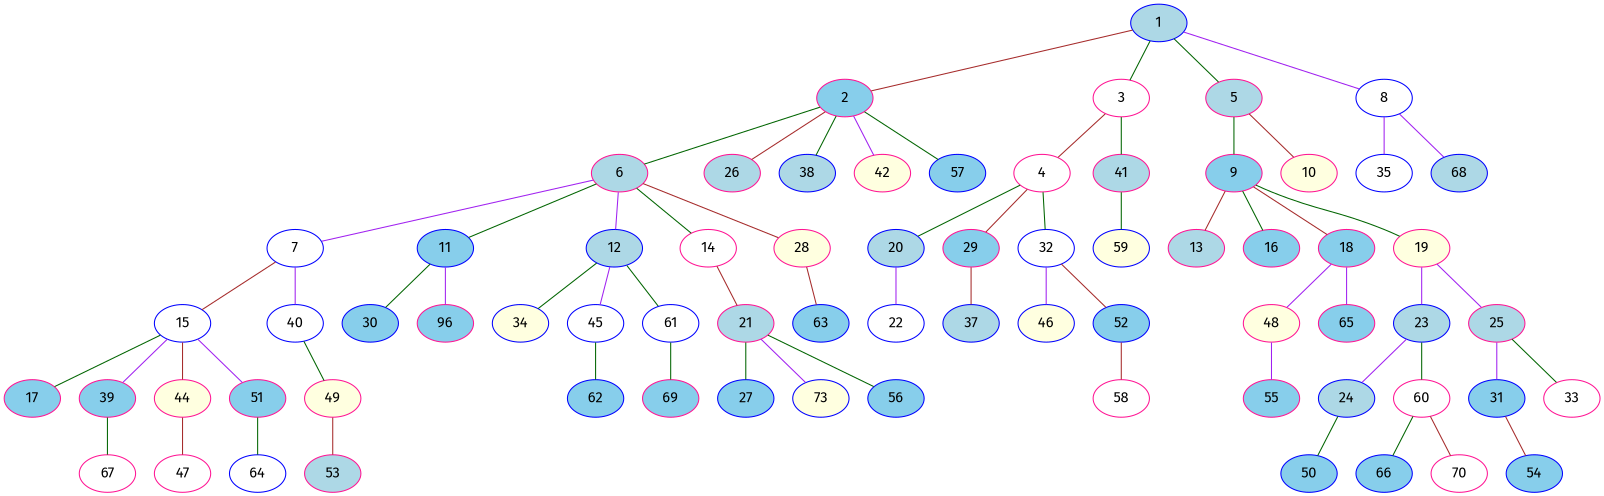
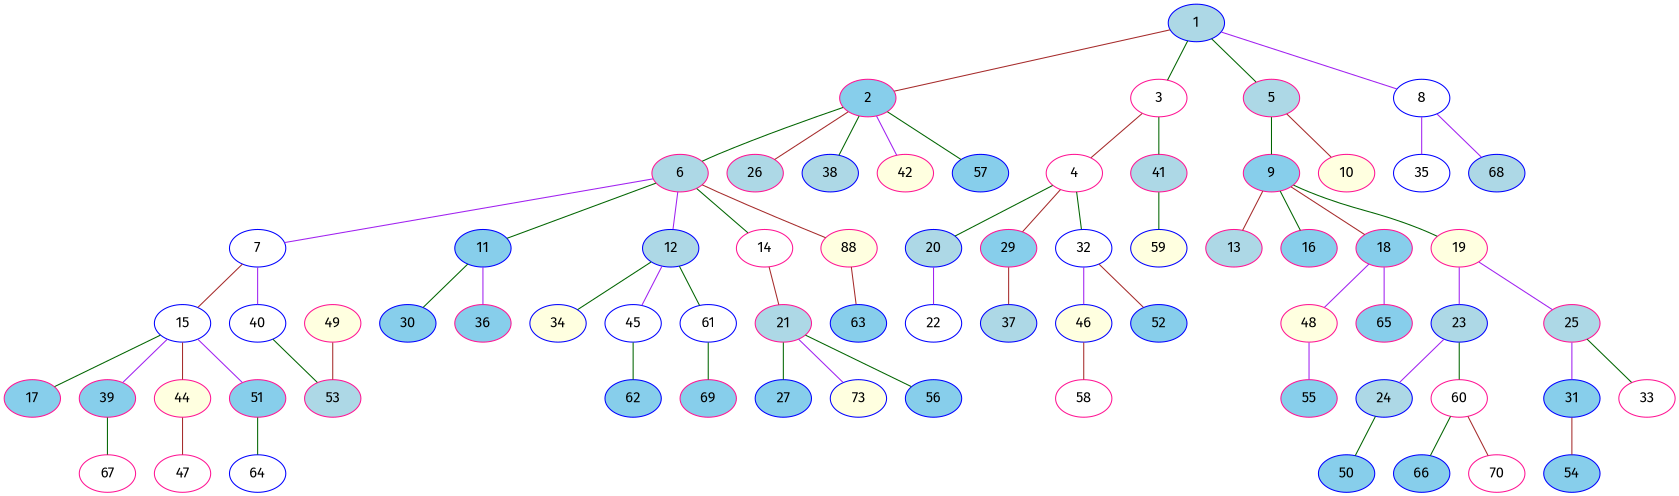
(802, 248) -> (849, 248)
(445, 323) -> (483, 323)
(314, 361) -> (295, 361)
(1121, 361) -> (1084, 361)
